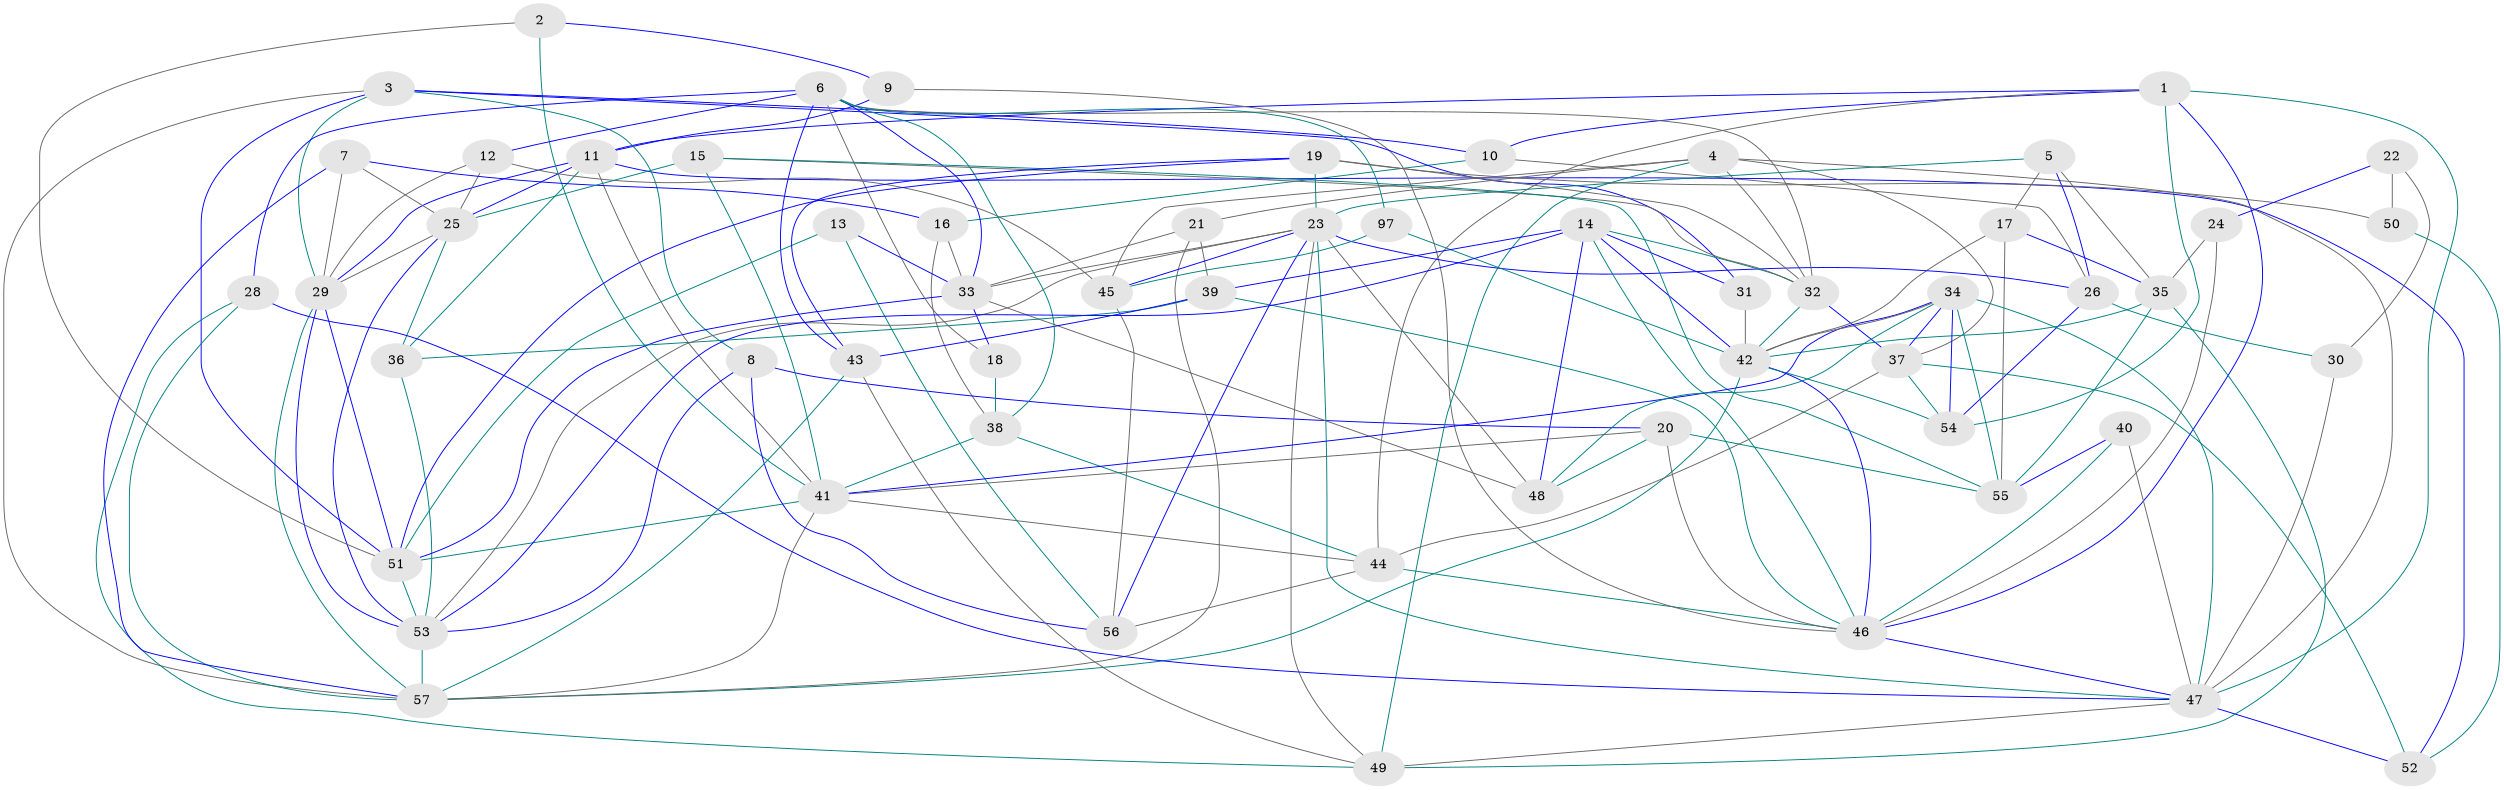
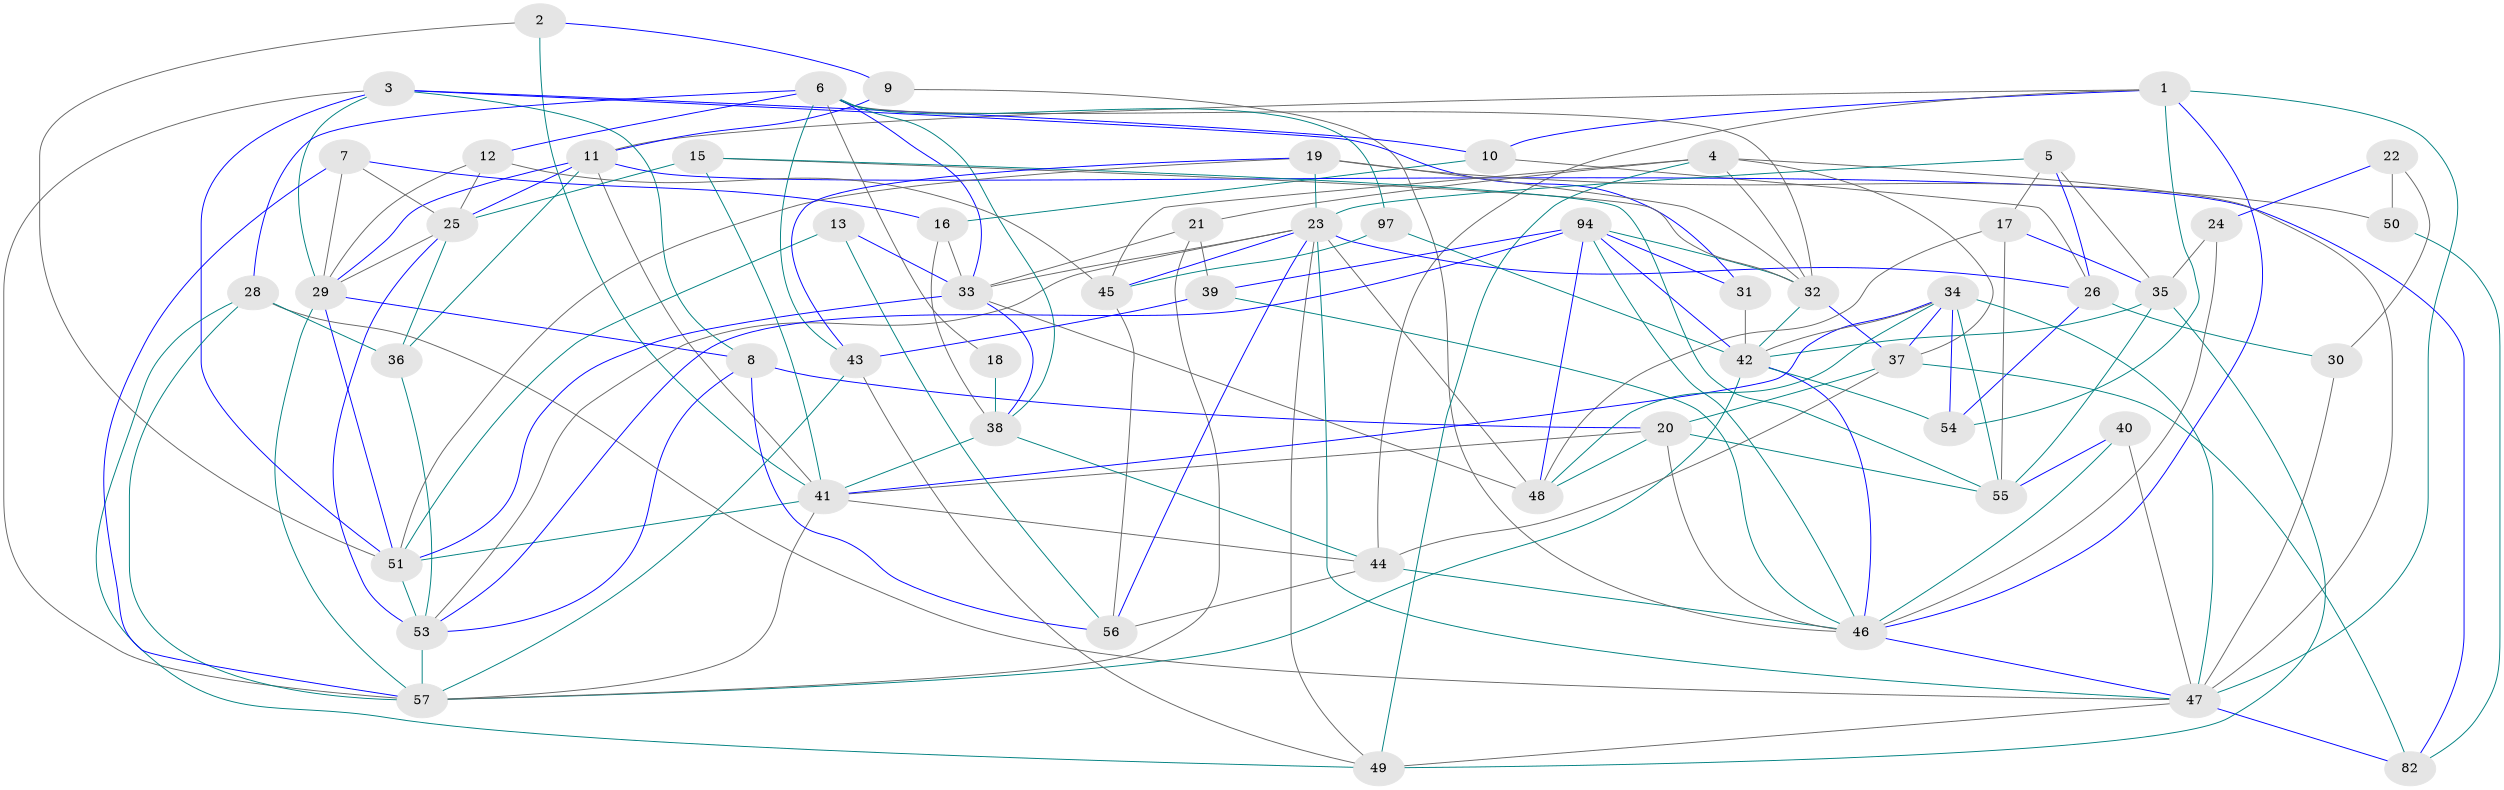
(1376, 103) -> (1376, 103)
(771, 213) -> (771, 213)
(1586, 225) -> (1586, 225)
(781, 235) -> (781, 235)
(1883, 307) -> (1762, 332)
(982, 329) -> (1032, 352)
(805, 335) -> (322, 326)
(1923, 395) -> (1782, 396)
(300, 499) -> (536, 327)
(1230, 667) -> (1230, 667)
(2410, 769) -> (2410, 769)
